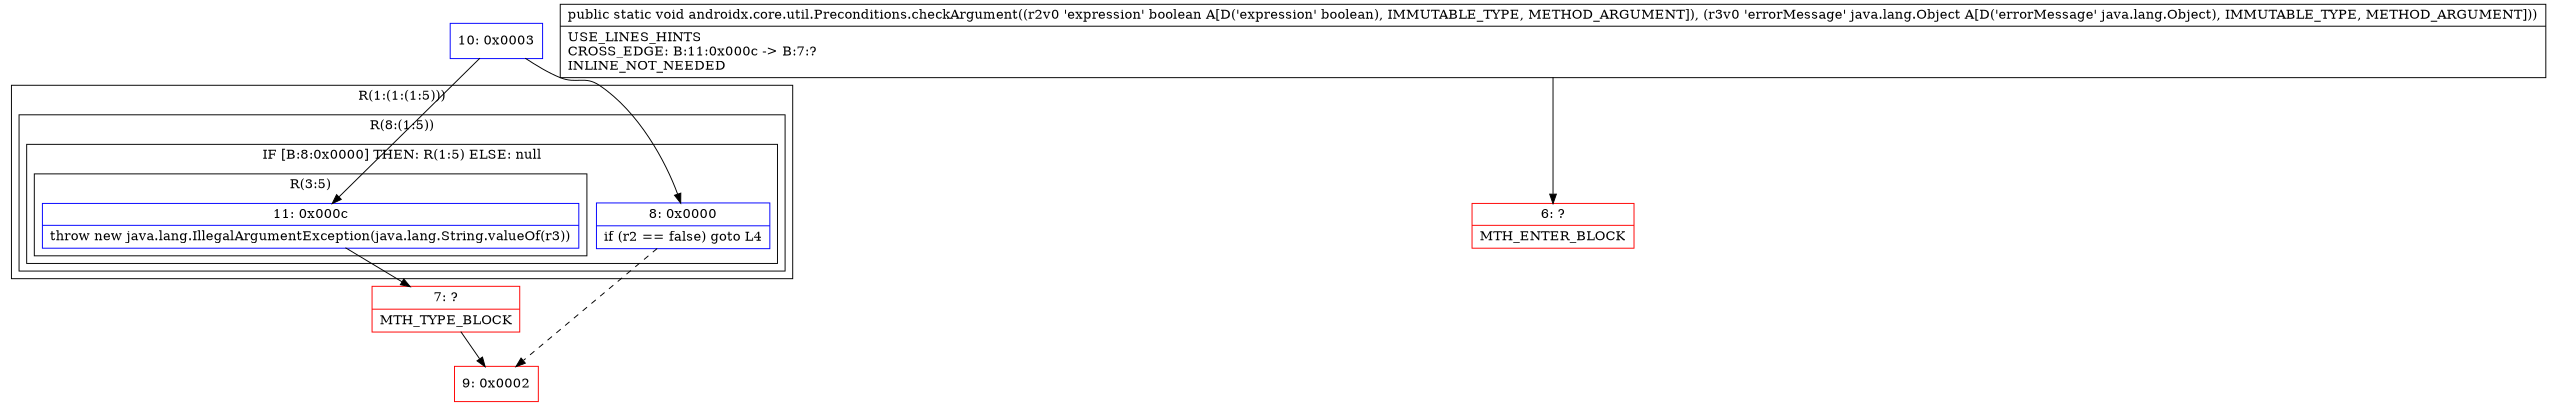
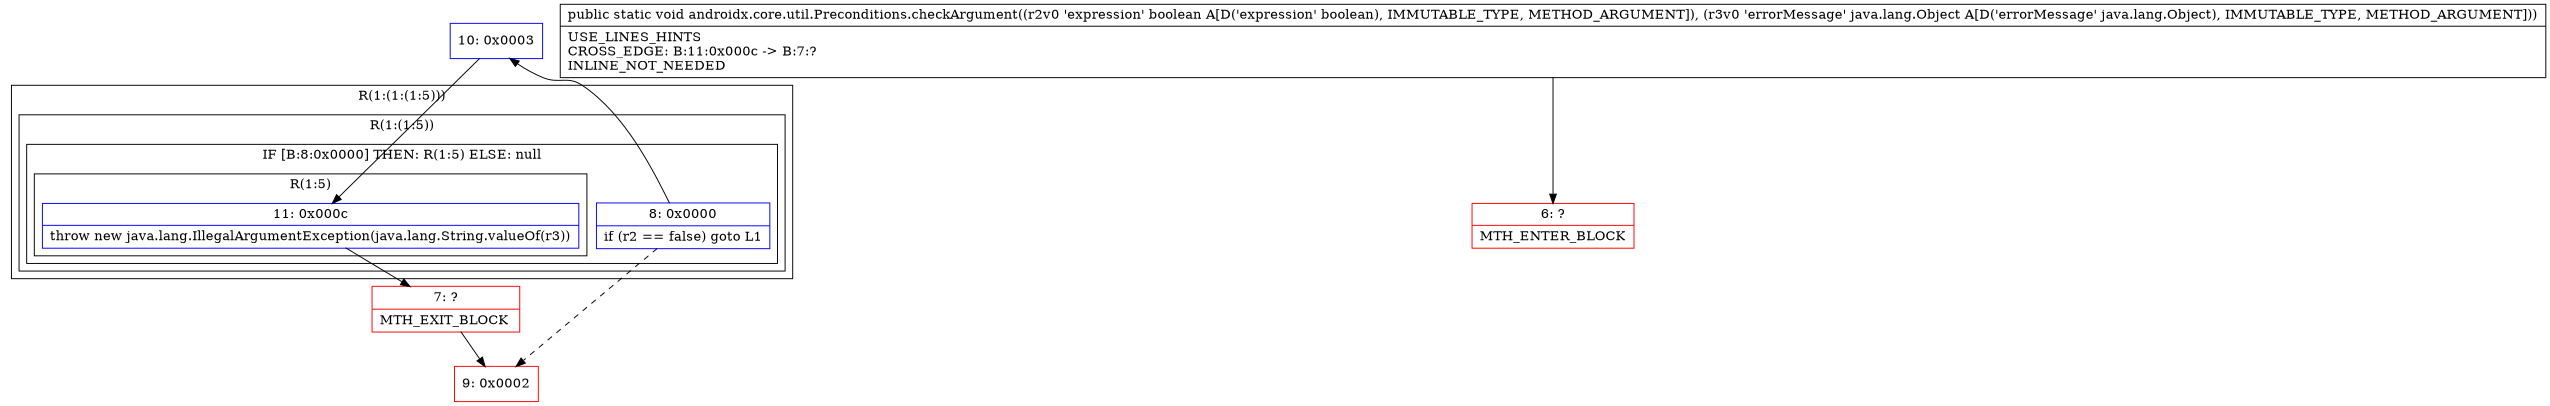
(621, 103) -> (608, 107)
(402, 126) -> (402, 126)
(311, 185) -> (311, 185)
(683, 237) -> (683, 237)
(446, 320) -> (444, 320)
